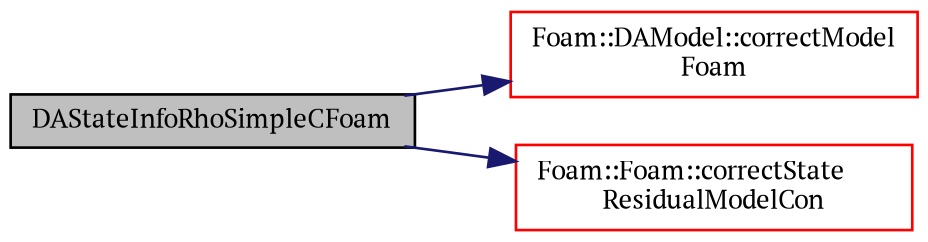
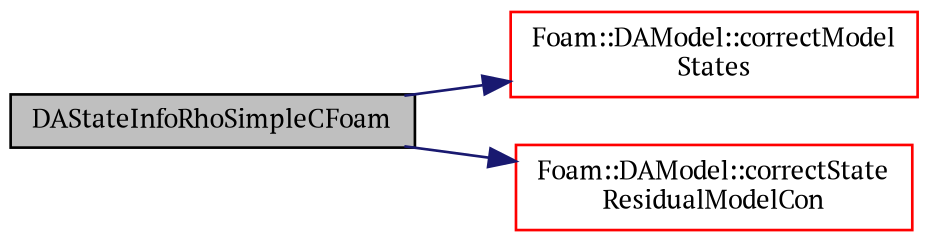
(714, 55) -> (714, 55)
(714, 188) -> (714, 188)
